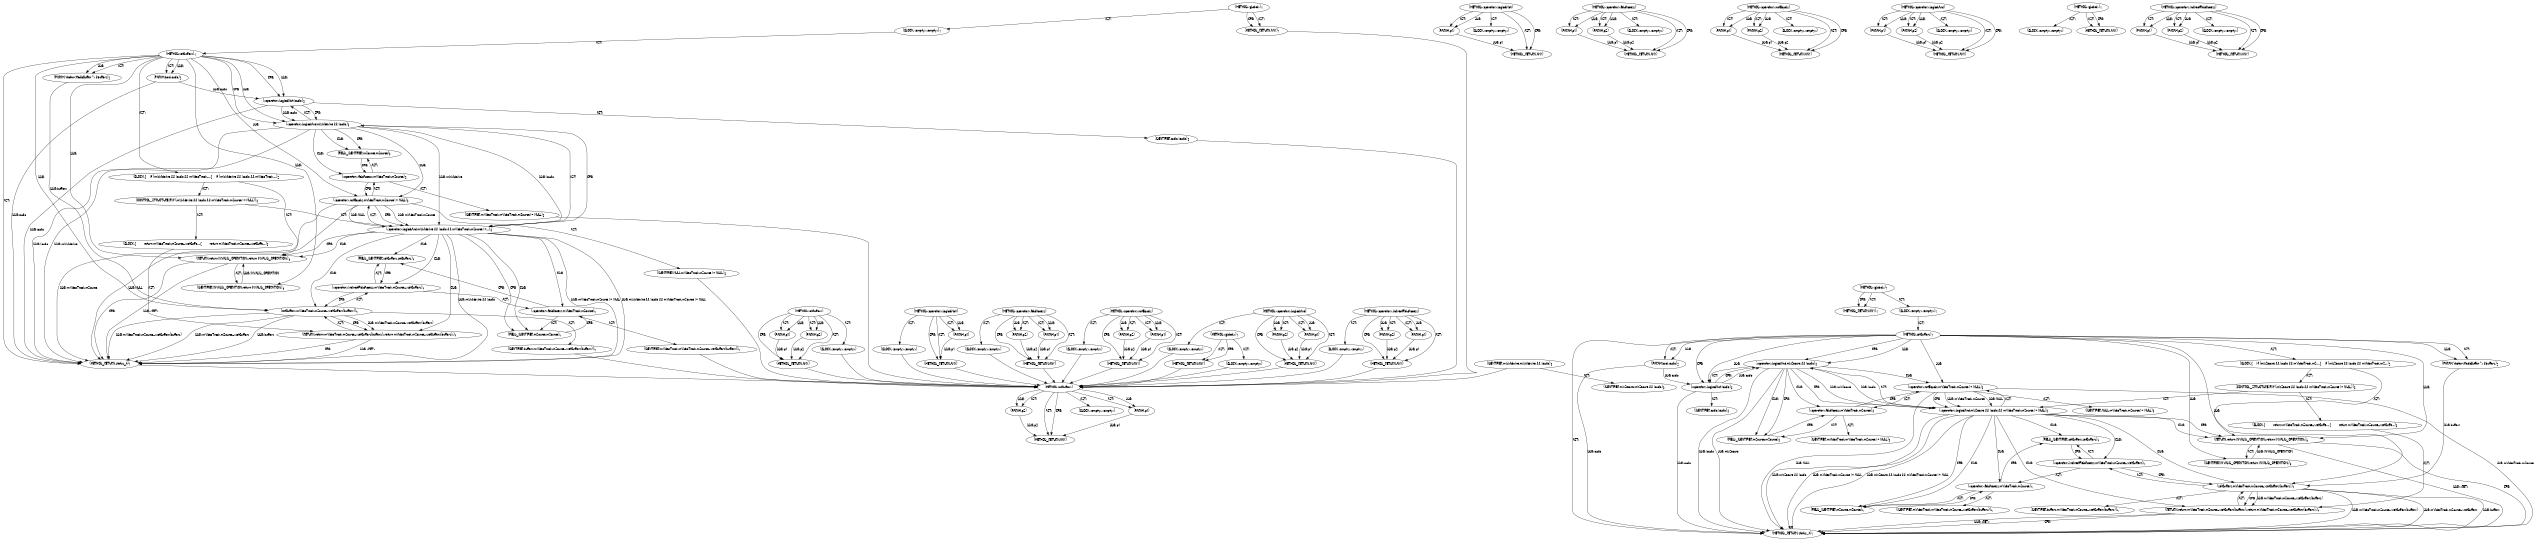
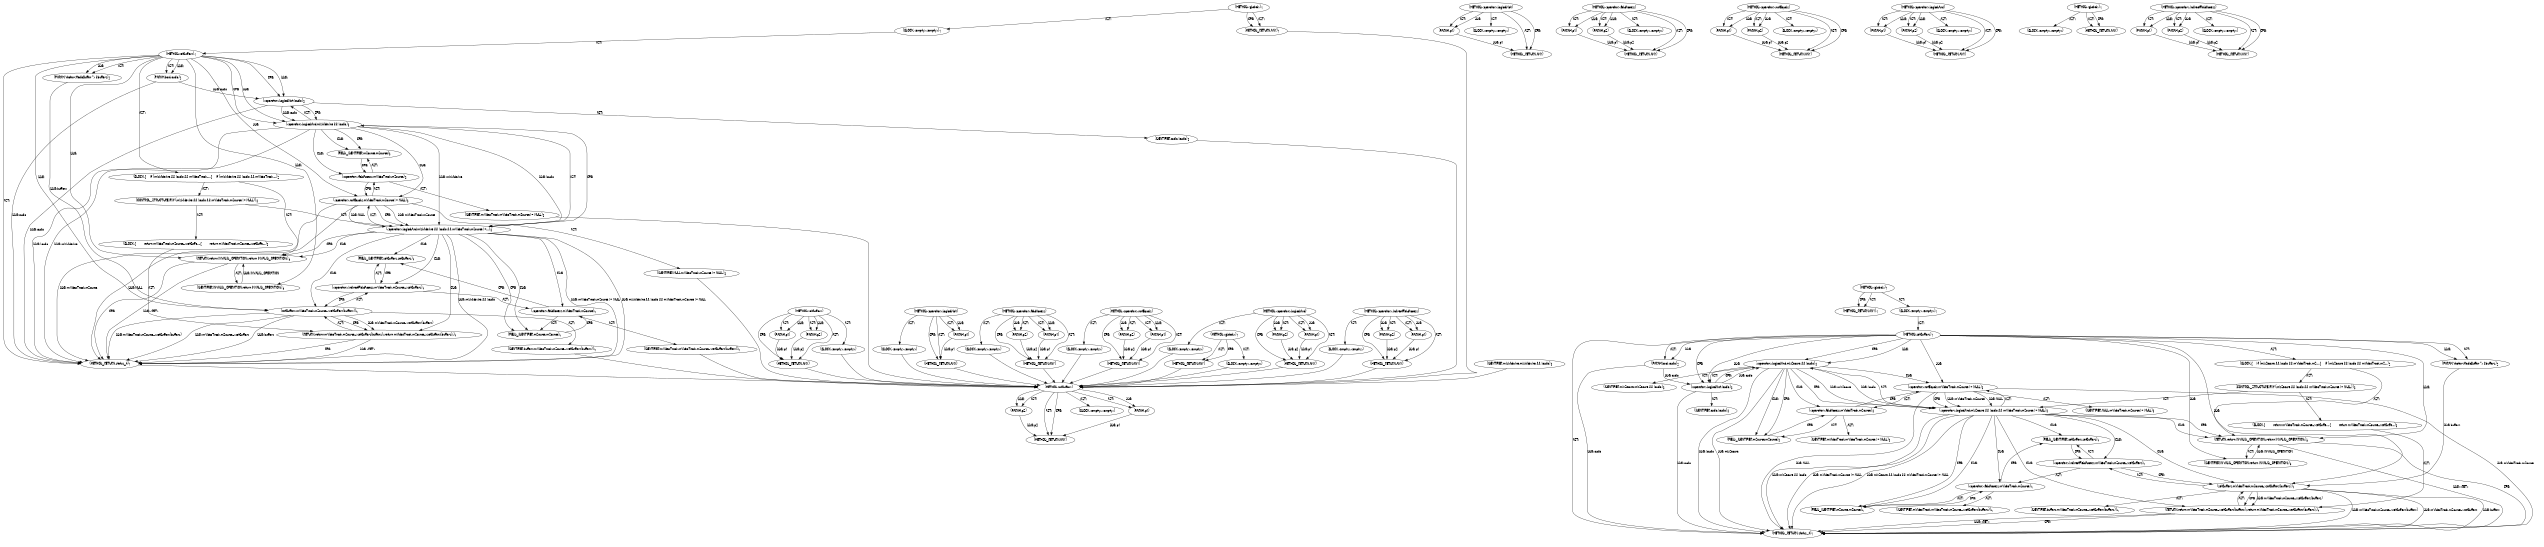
(1576, 376) -> (1704, 373)
